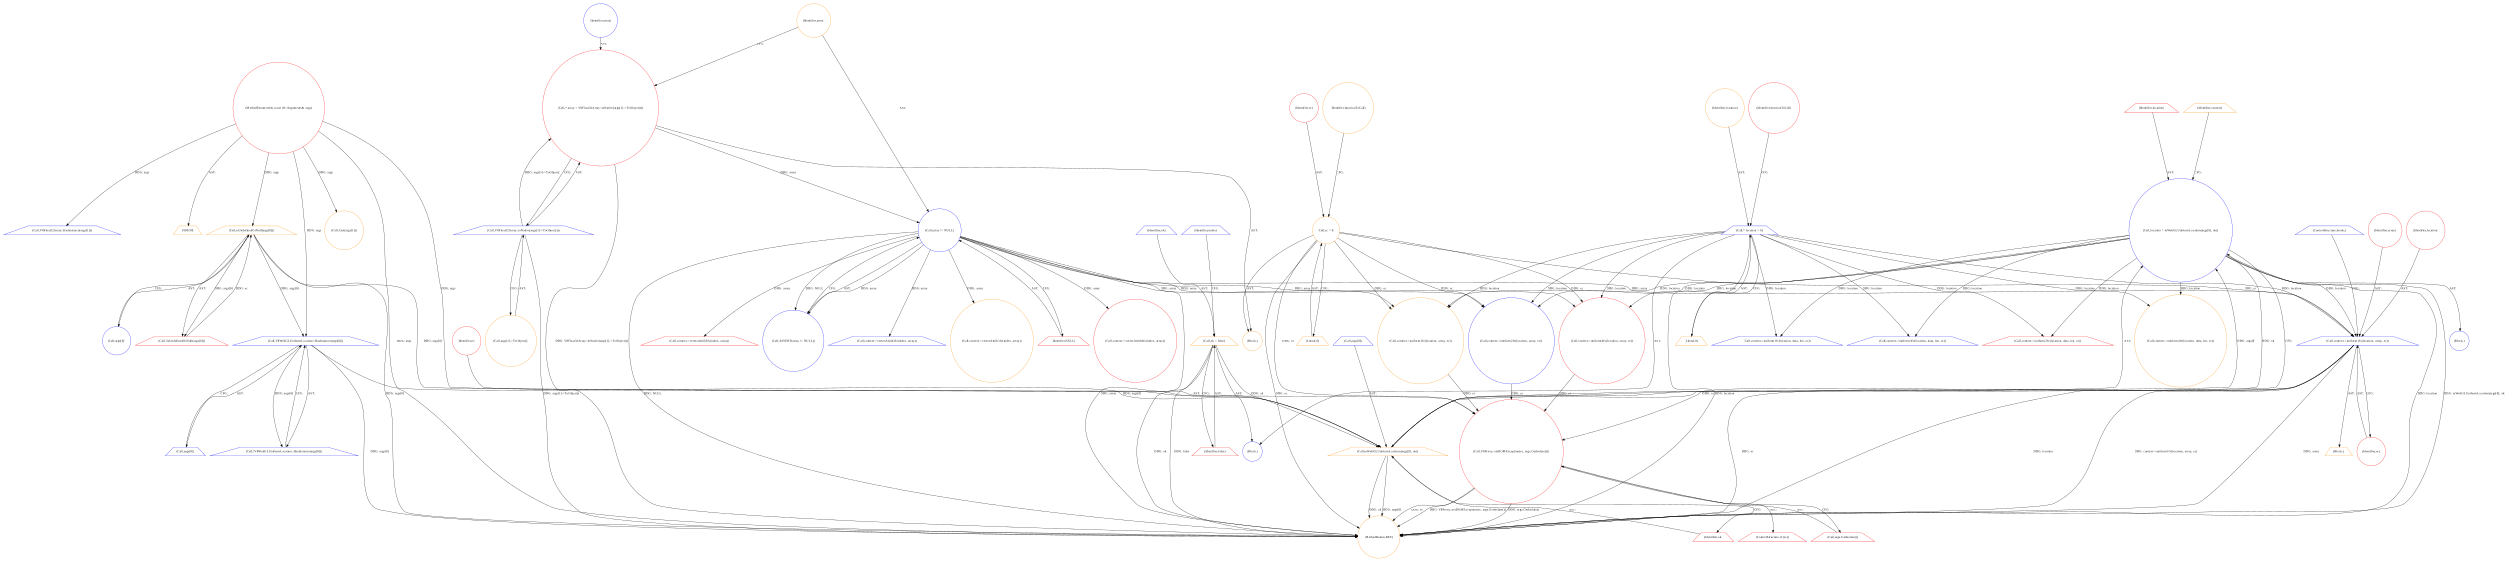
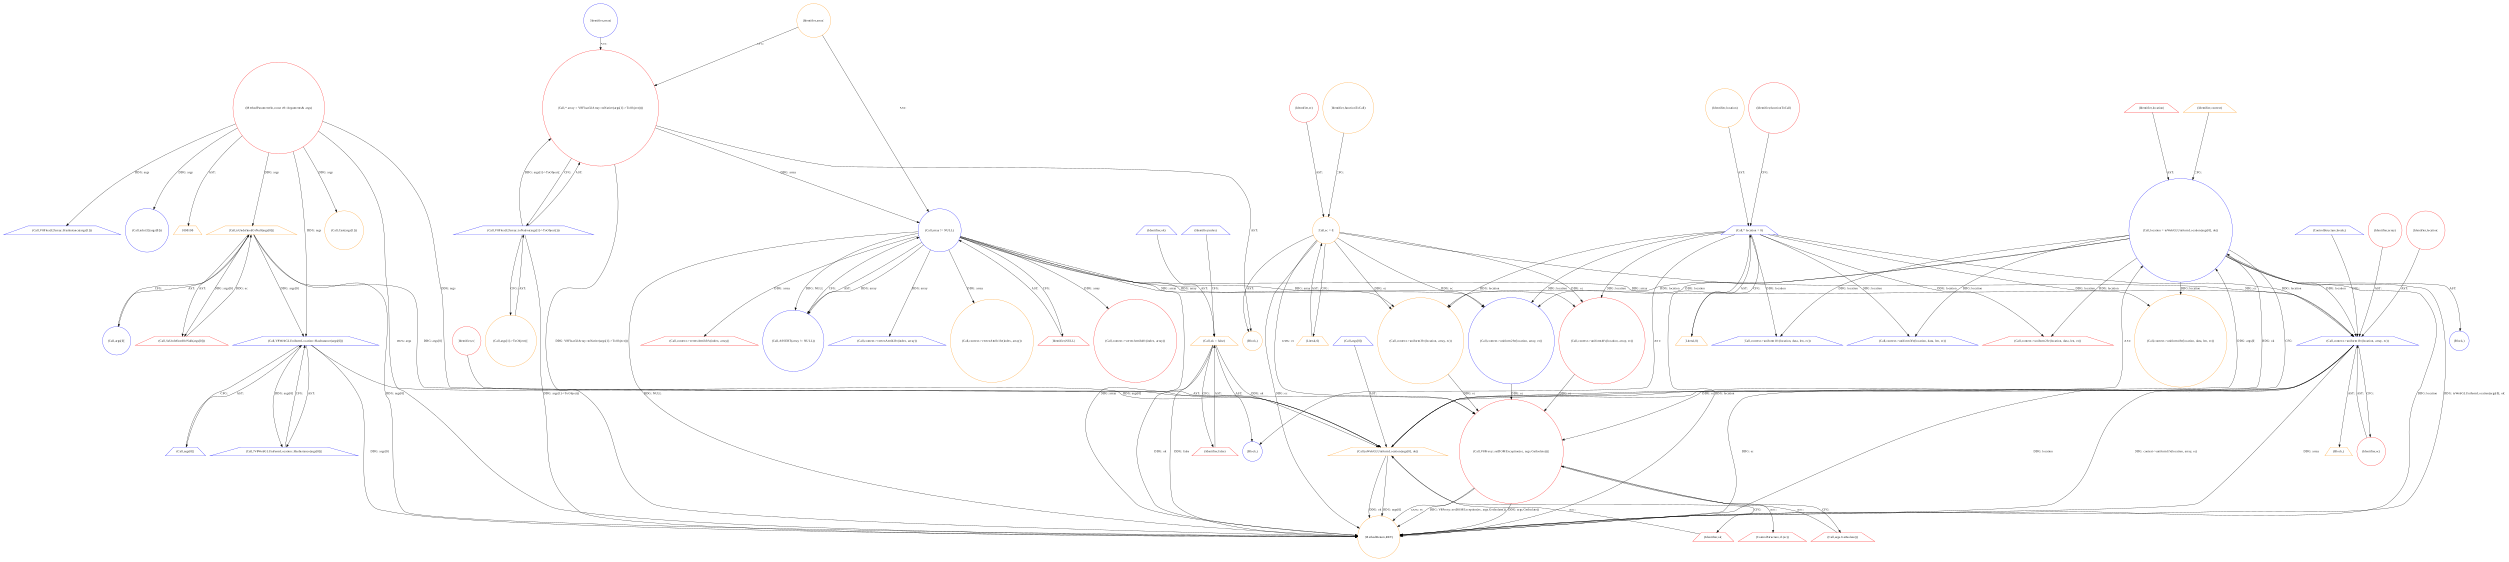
none -> (147, 230)
(1879, 271) -> none
